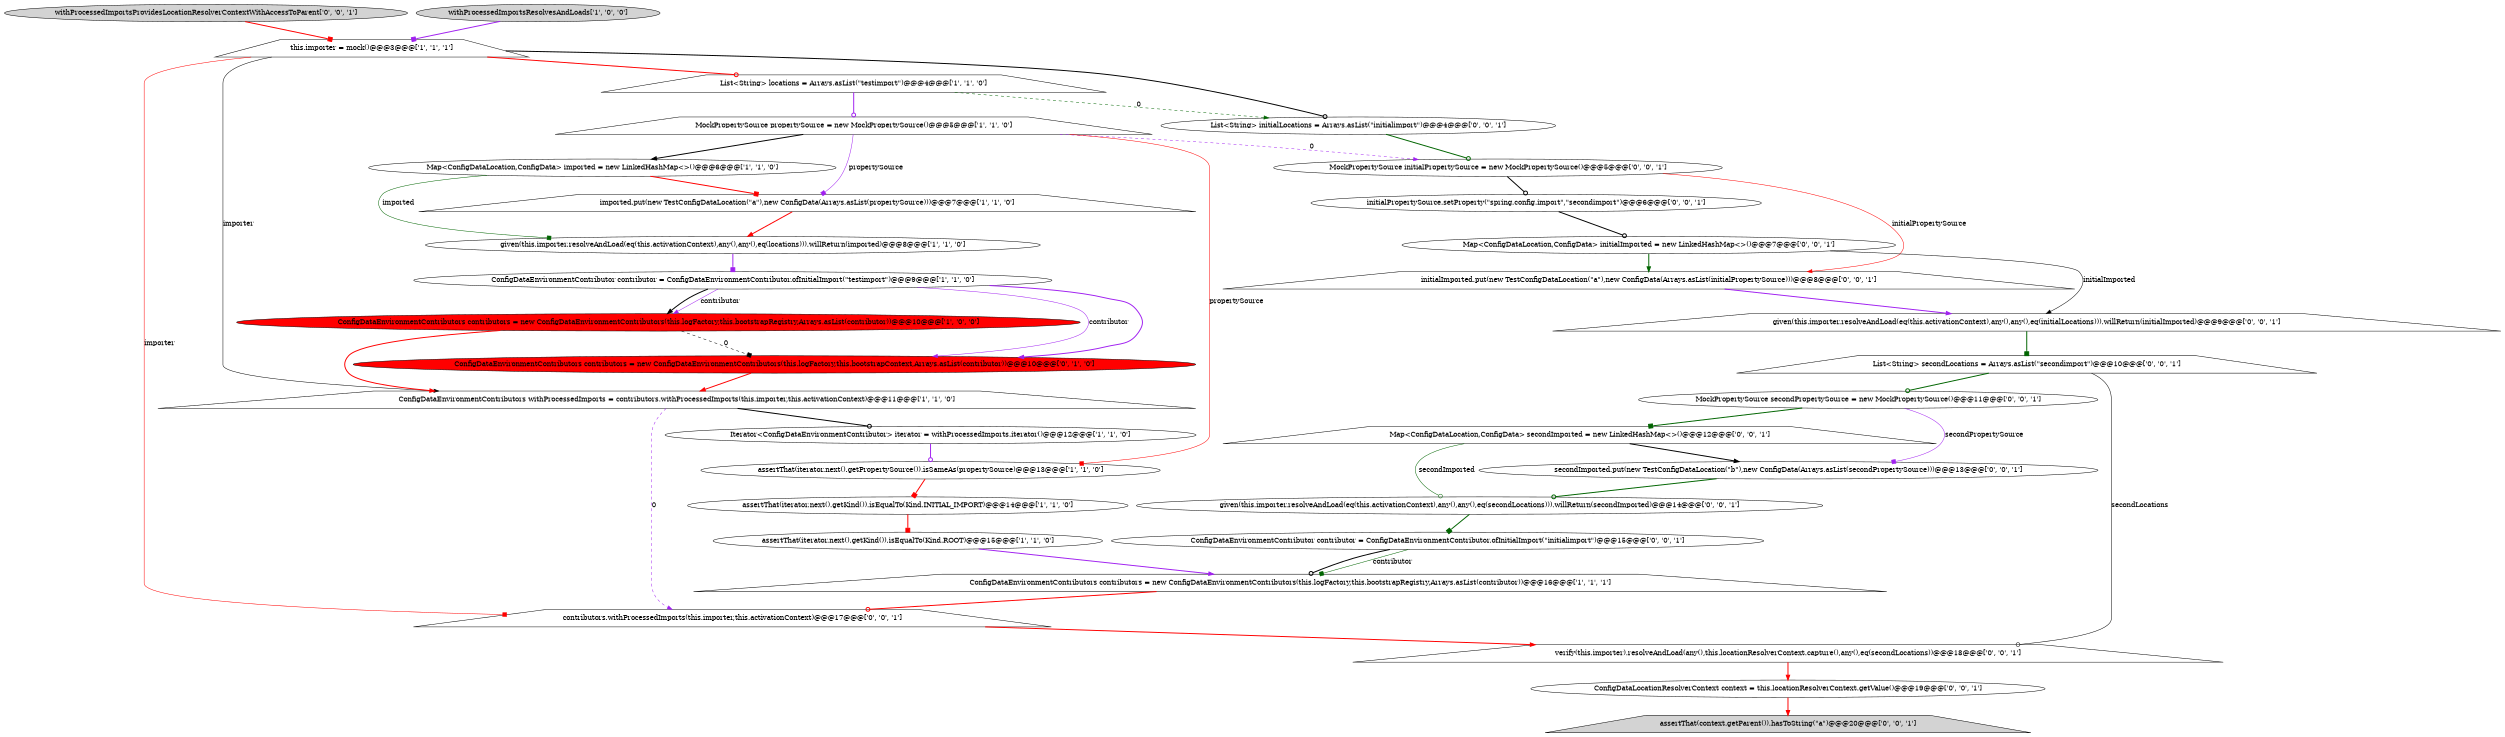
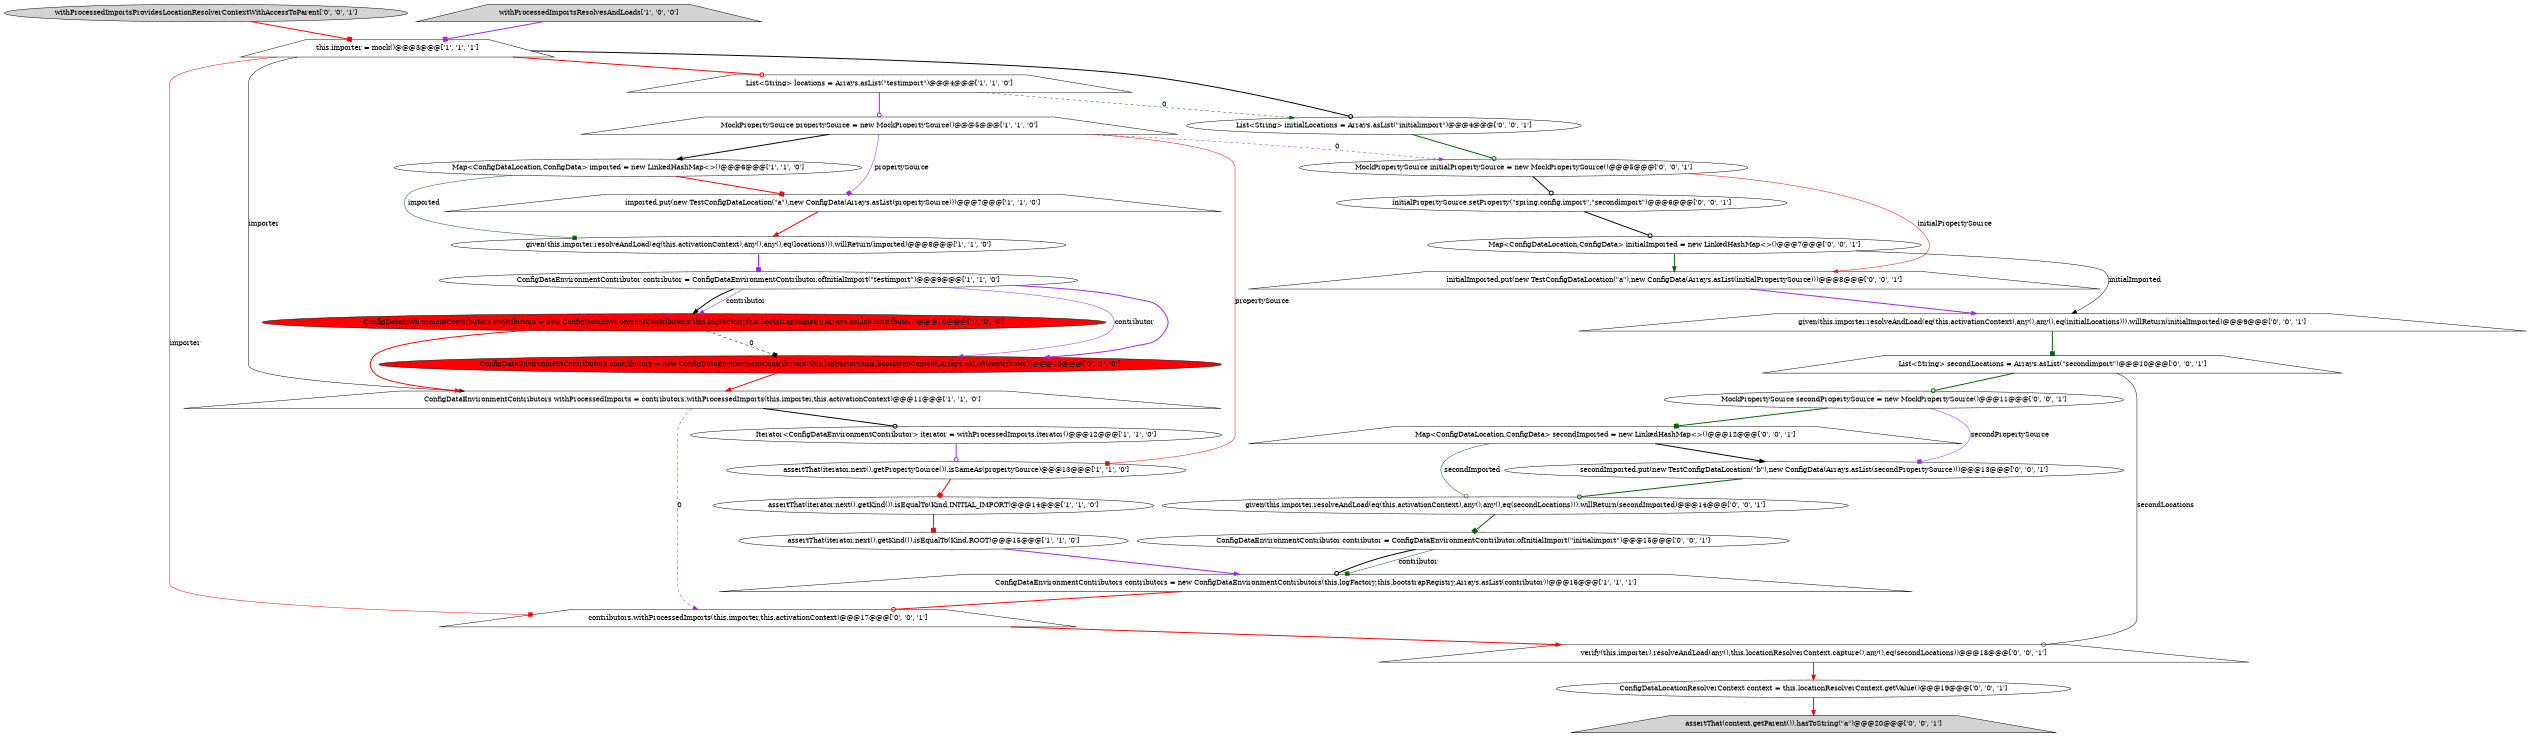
(538, 13) -> (589, 13)
